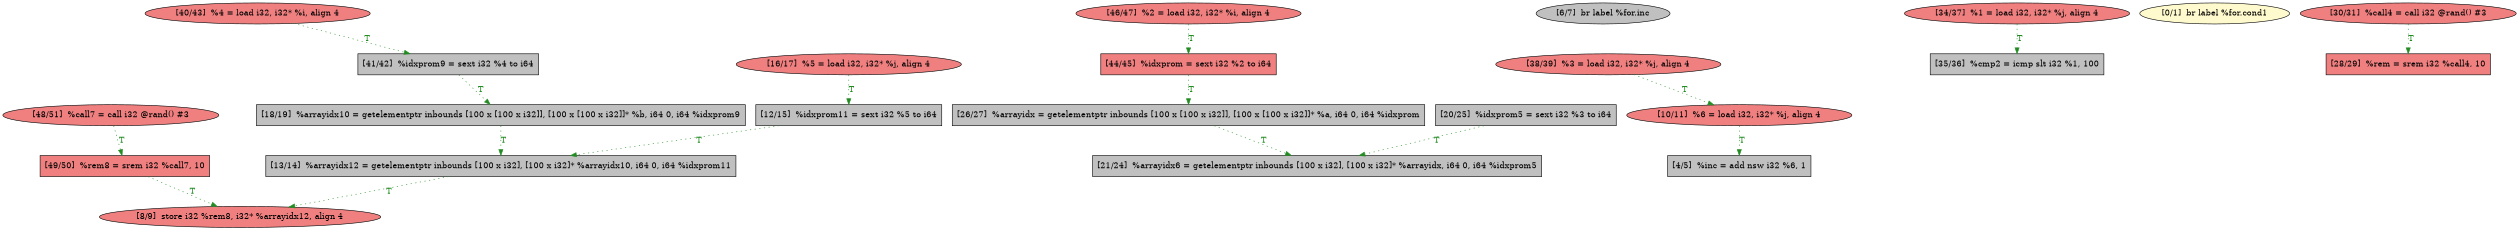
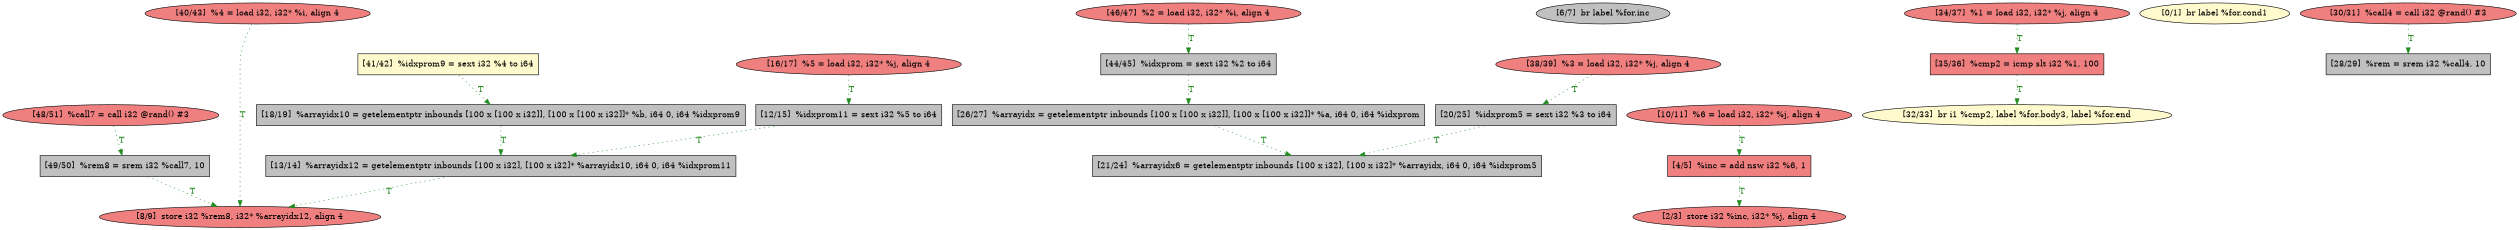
(349, 38) -> (240, 111)
(448, 64) -> (448, 64)
(1189, 64) -> (1189, 64)
(2017, 64) -> (2017, 64)
(2408, 64) -> (2408, 64)
(1671, 89) -> (1570, 88)
none -> (2017, 115)
(125, 166) -> (125, 166)
(1739, 166) -> (1739, 166)
none -> (1739, 217)
